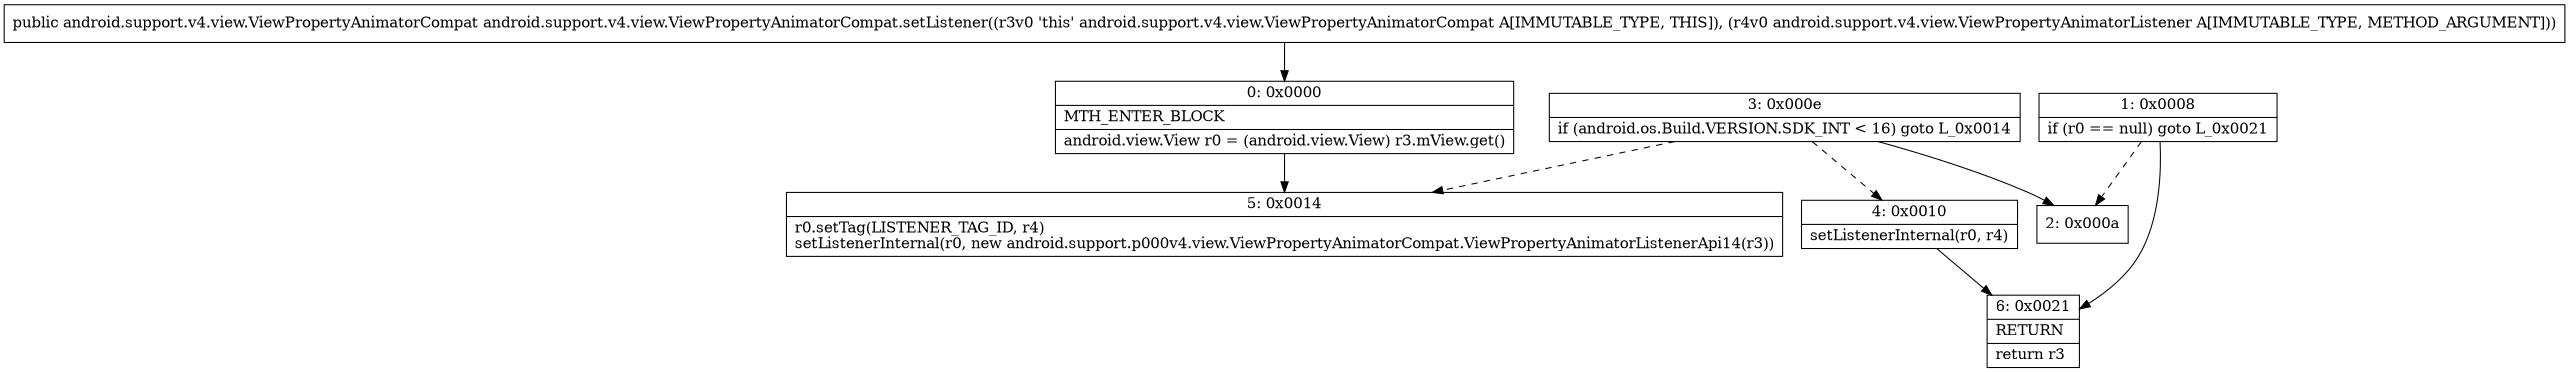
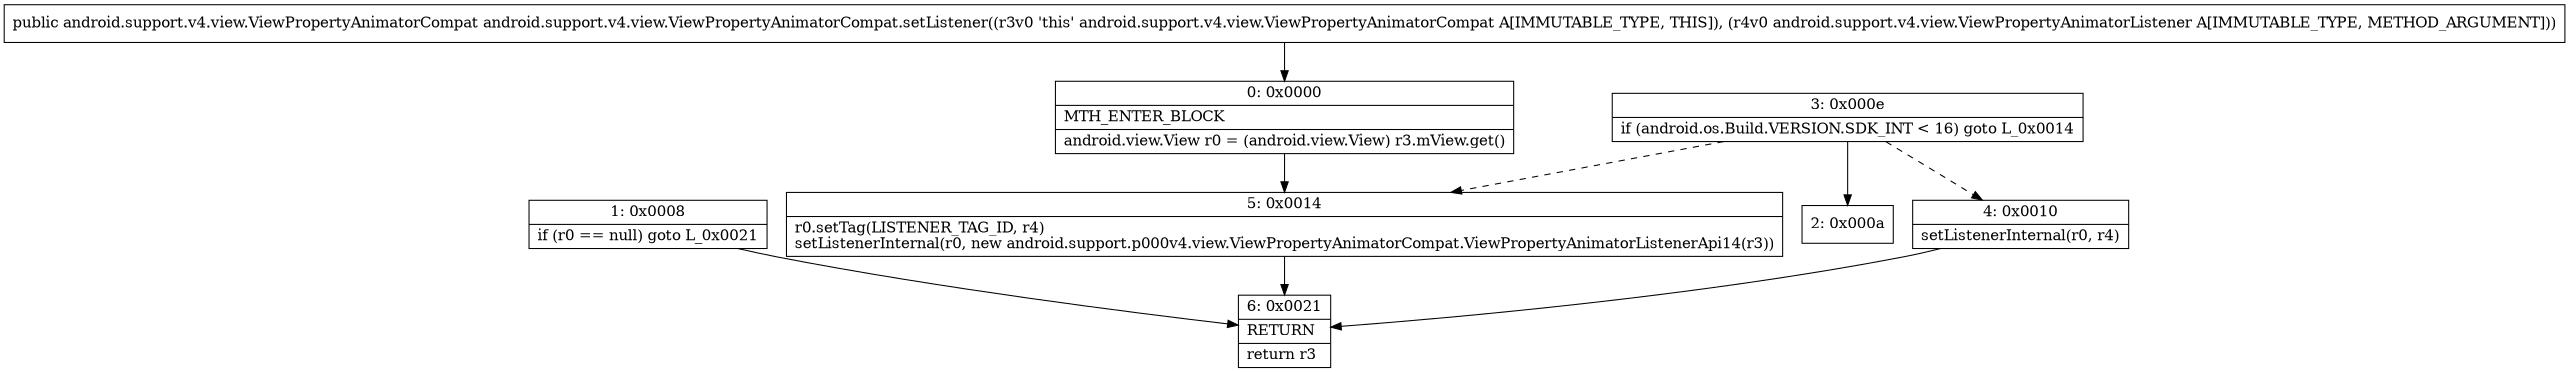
(2122, 169) -> none
none -> (1285, 270)
